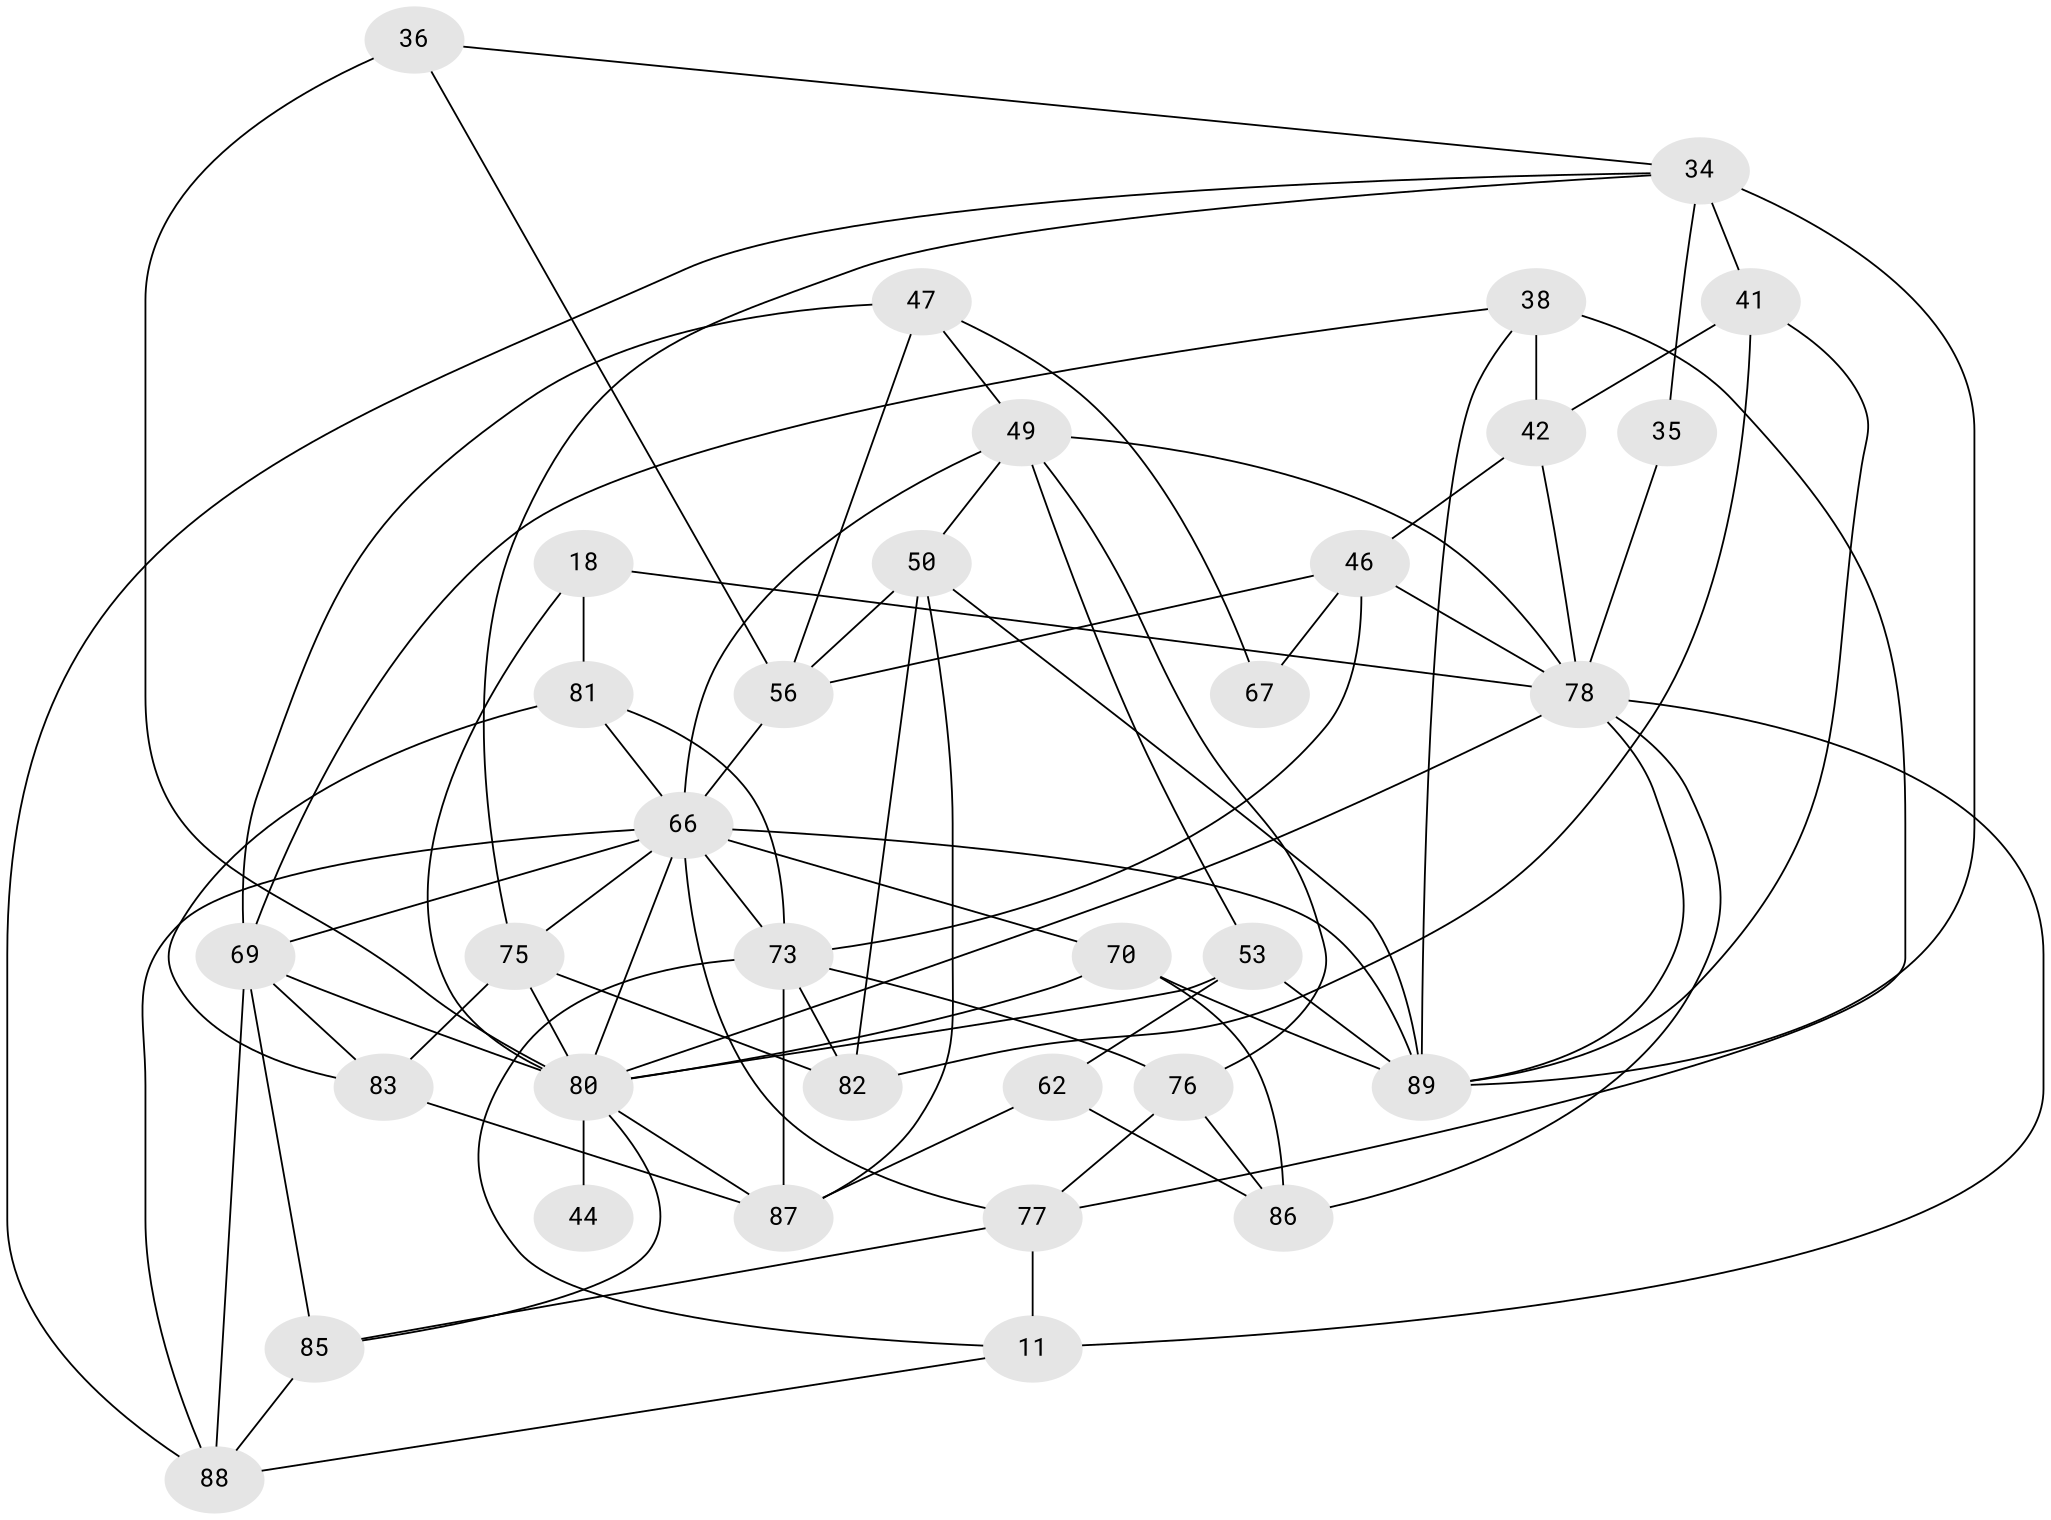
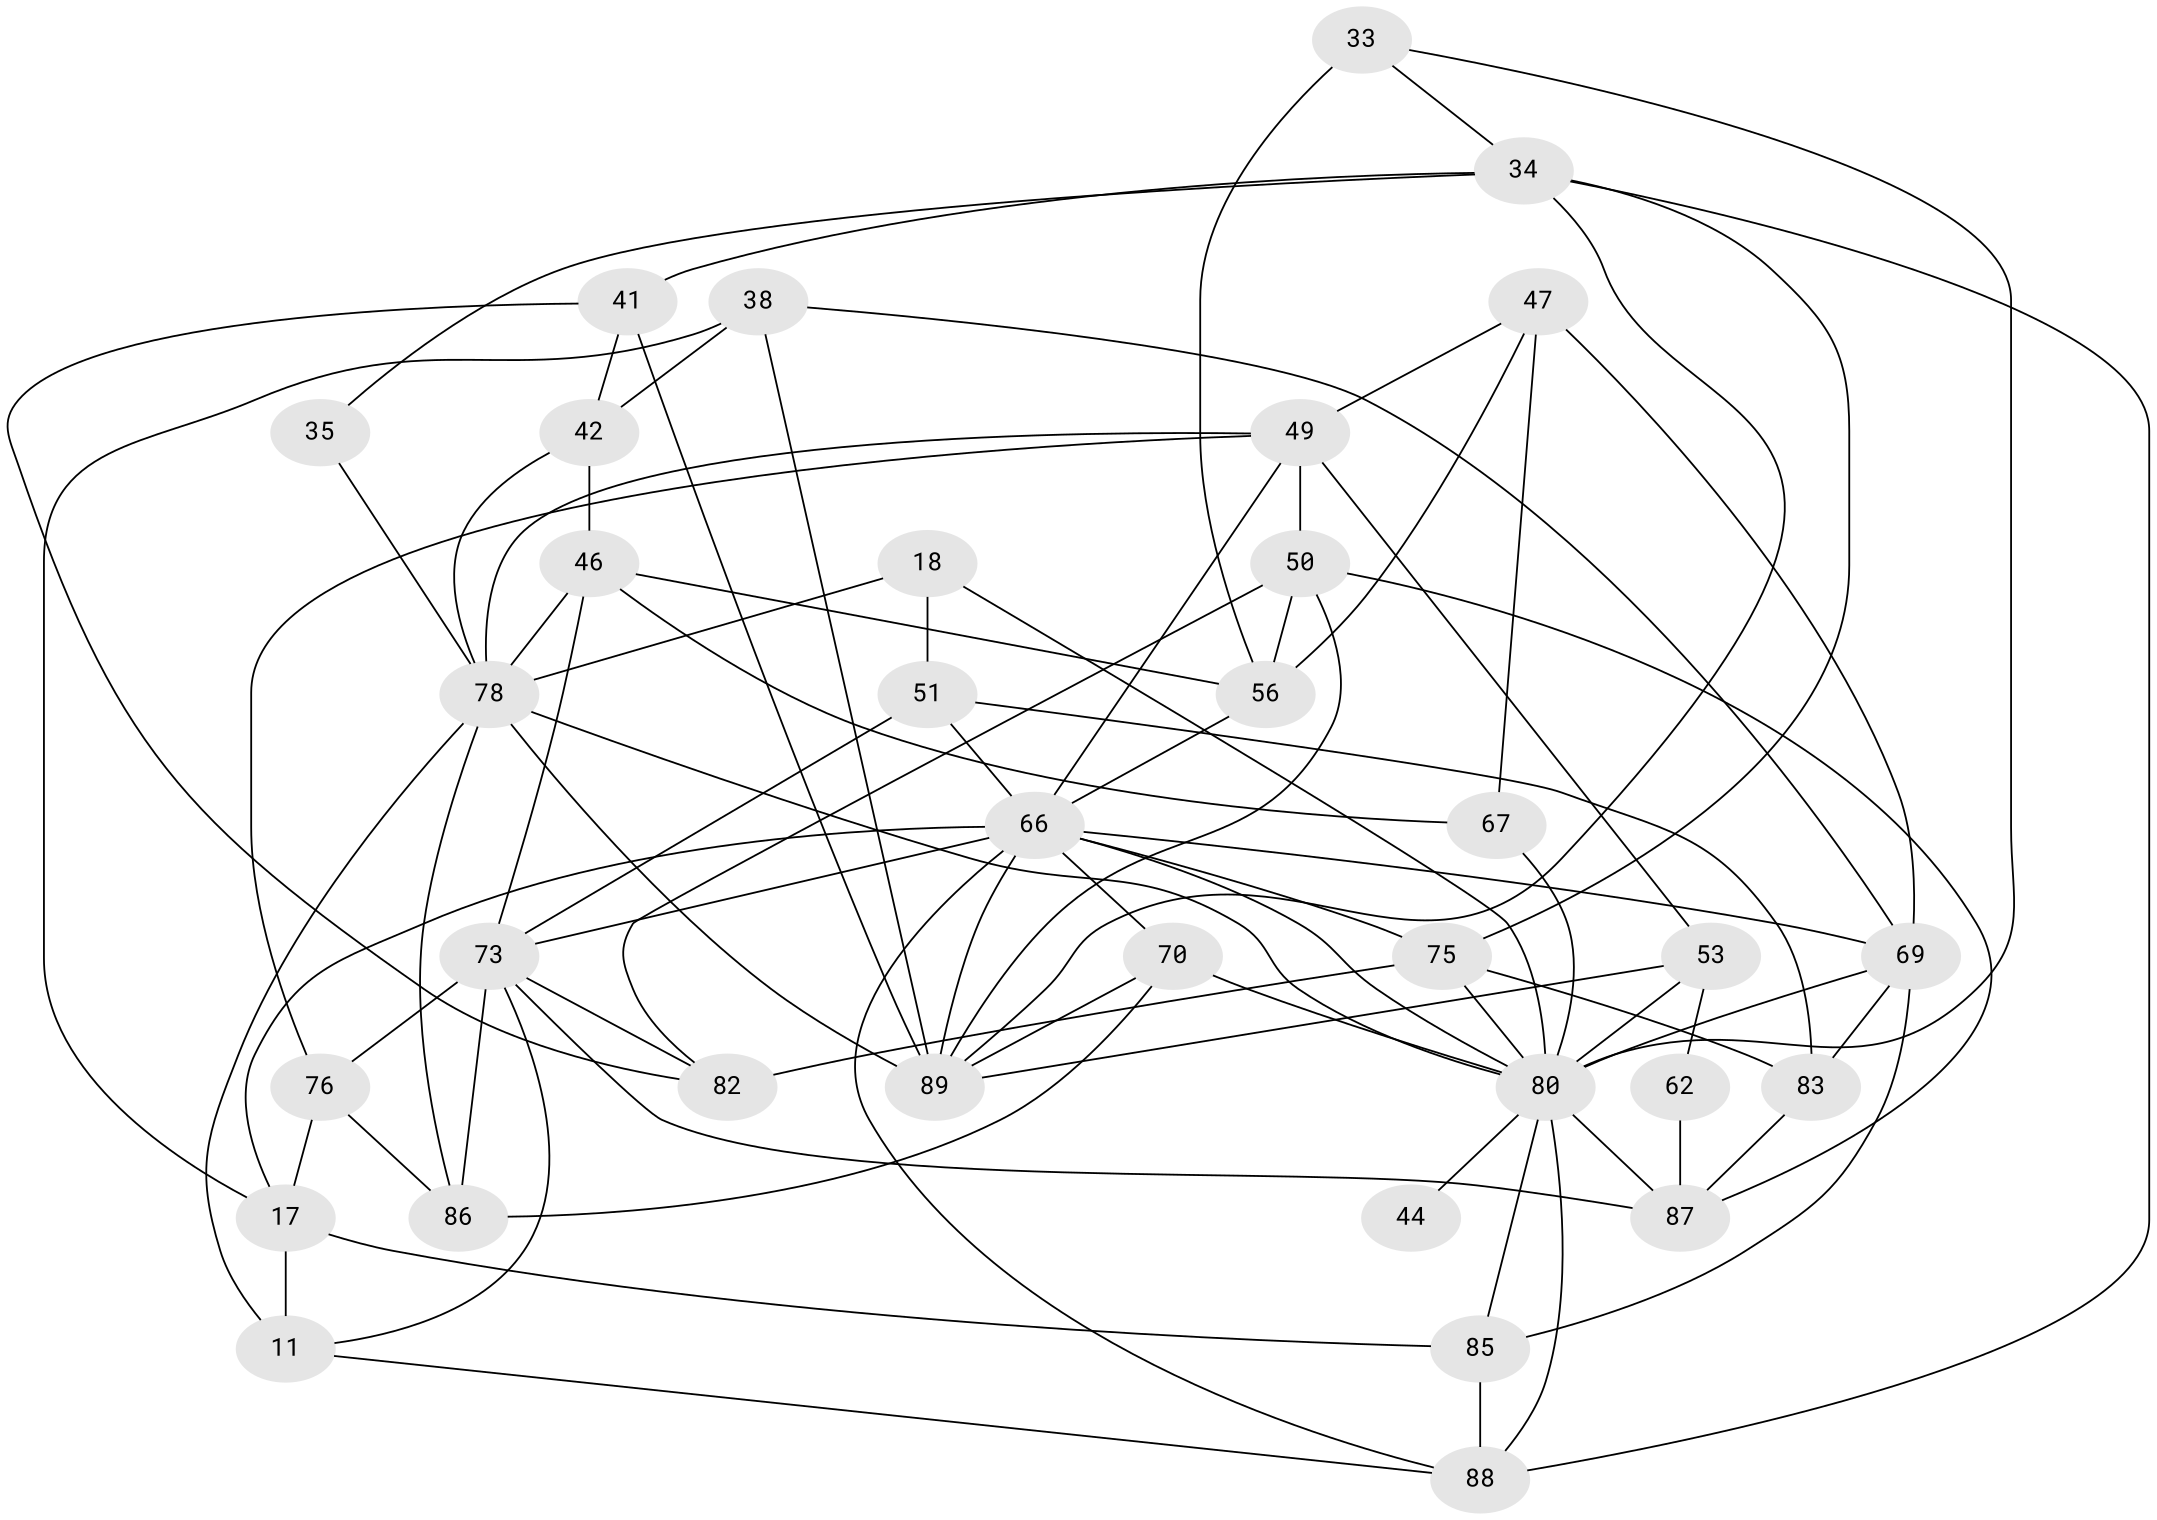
(415, 40) -> (1362, 40)
(584, 694) -> (927, 694)
none -> (1573, 948)
(1168, 1152) -> (474, 1087)
(230, 1218) -> (1561, 1292)
(1033, 1218) -> (286, 1218)
